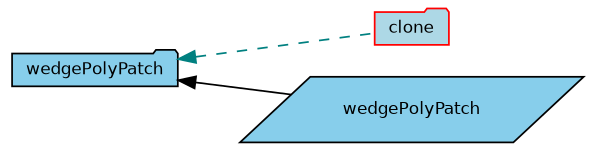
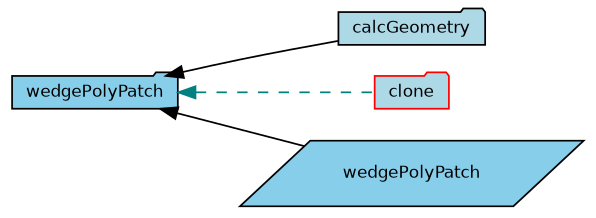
none -> (412, 28)
